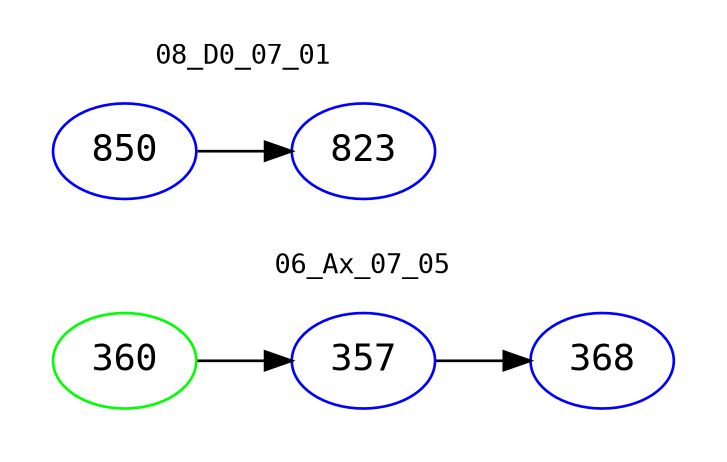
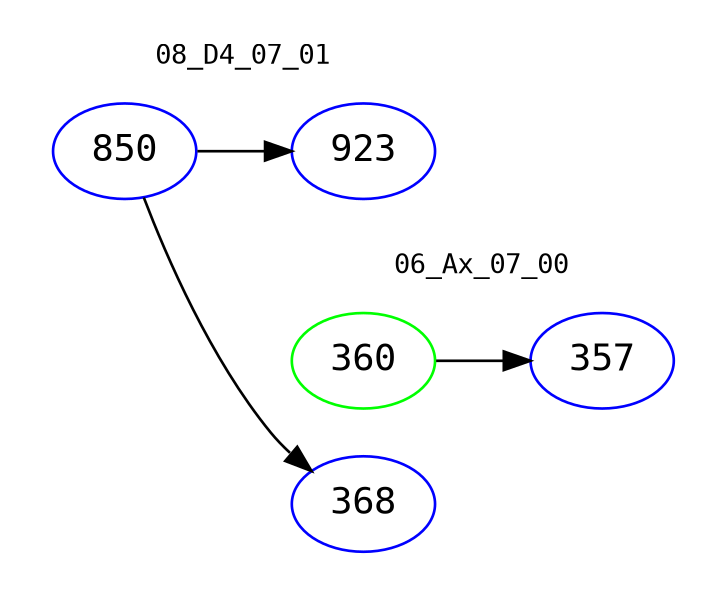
(244, 57) -> (244, 57)
(363, 151) -> (363, 151)
(363, 267) -> (483, 267)
(470, 361) -> (205, 332)
